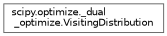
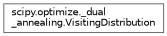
(84, 18) -> (84, 18)
